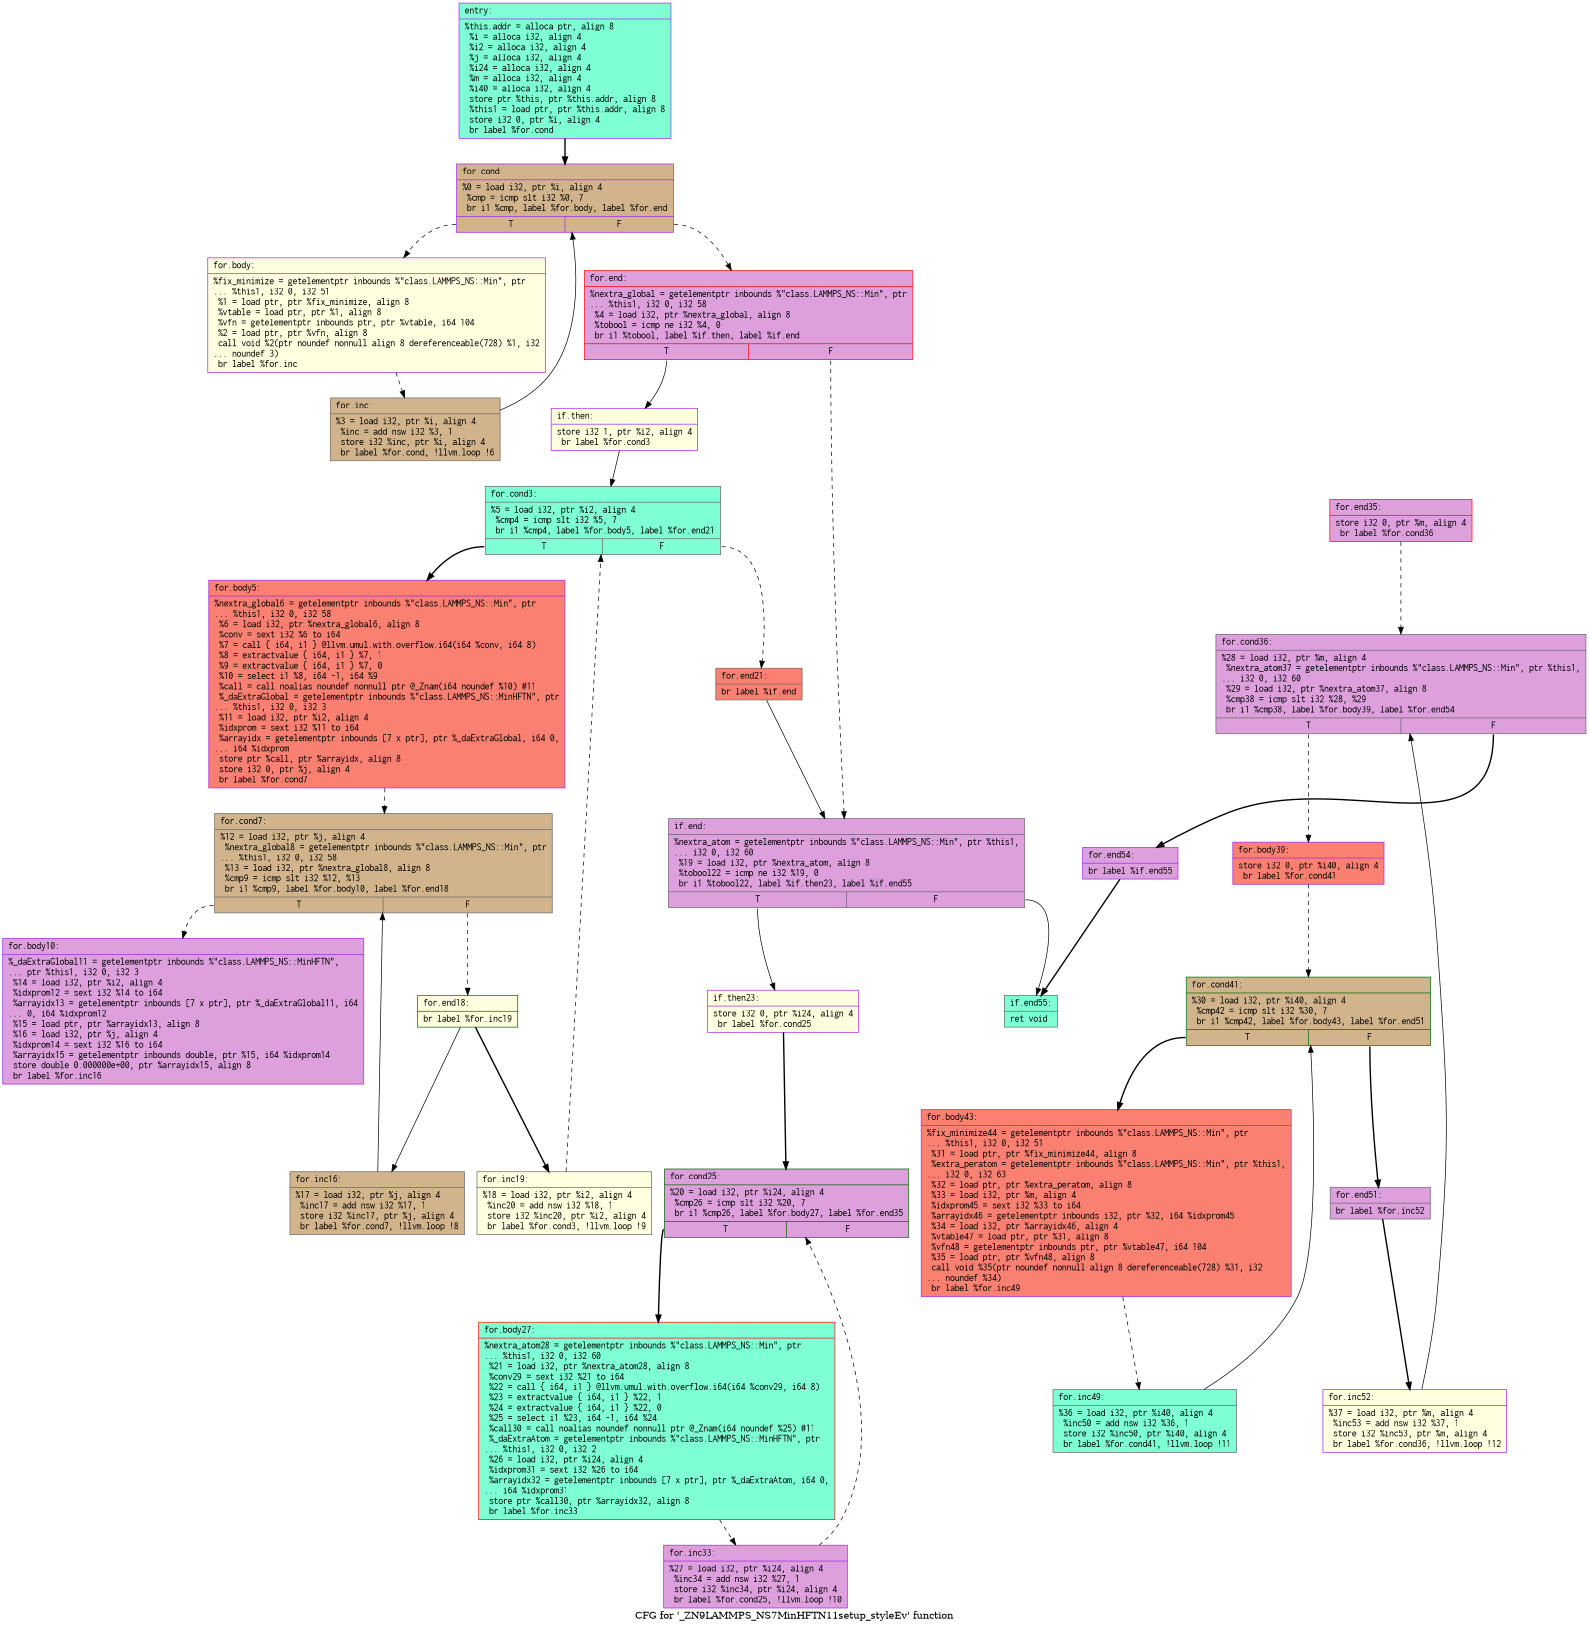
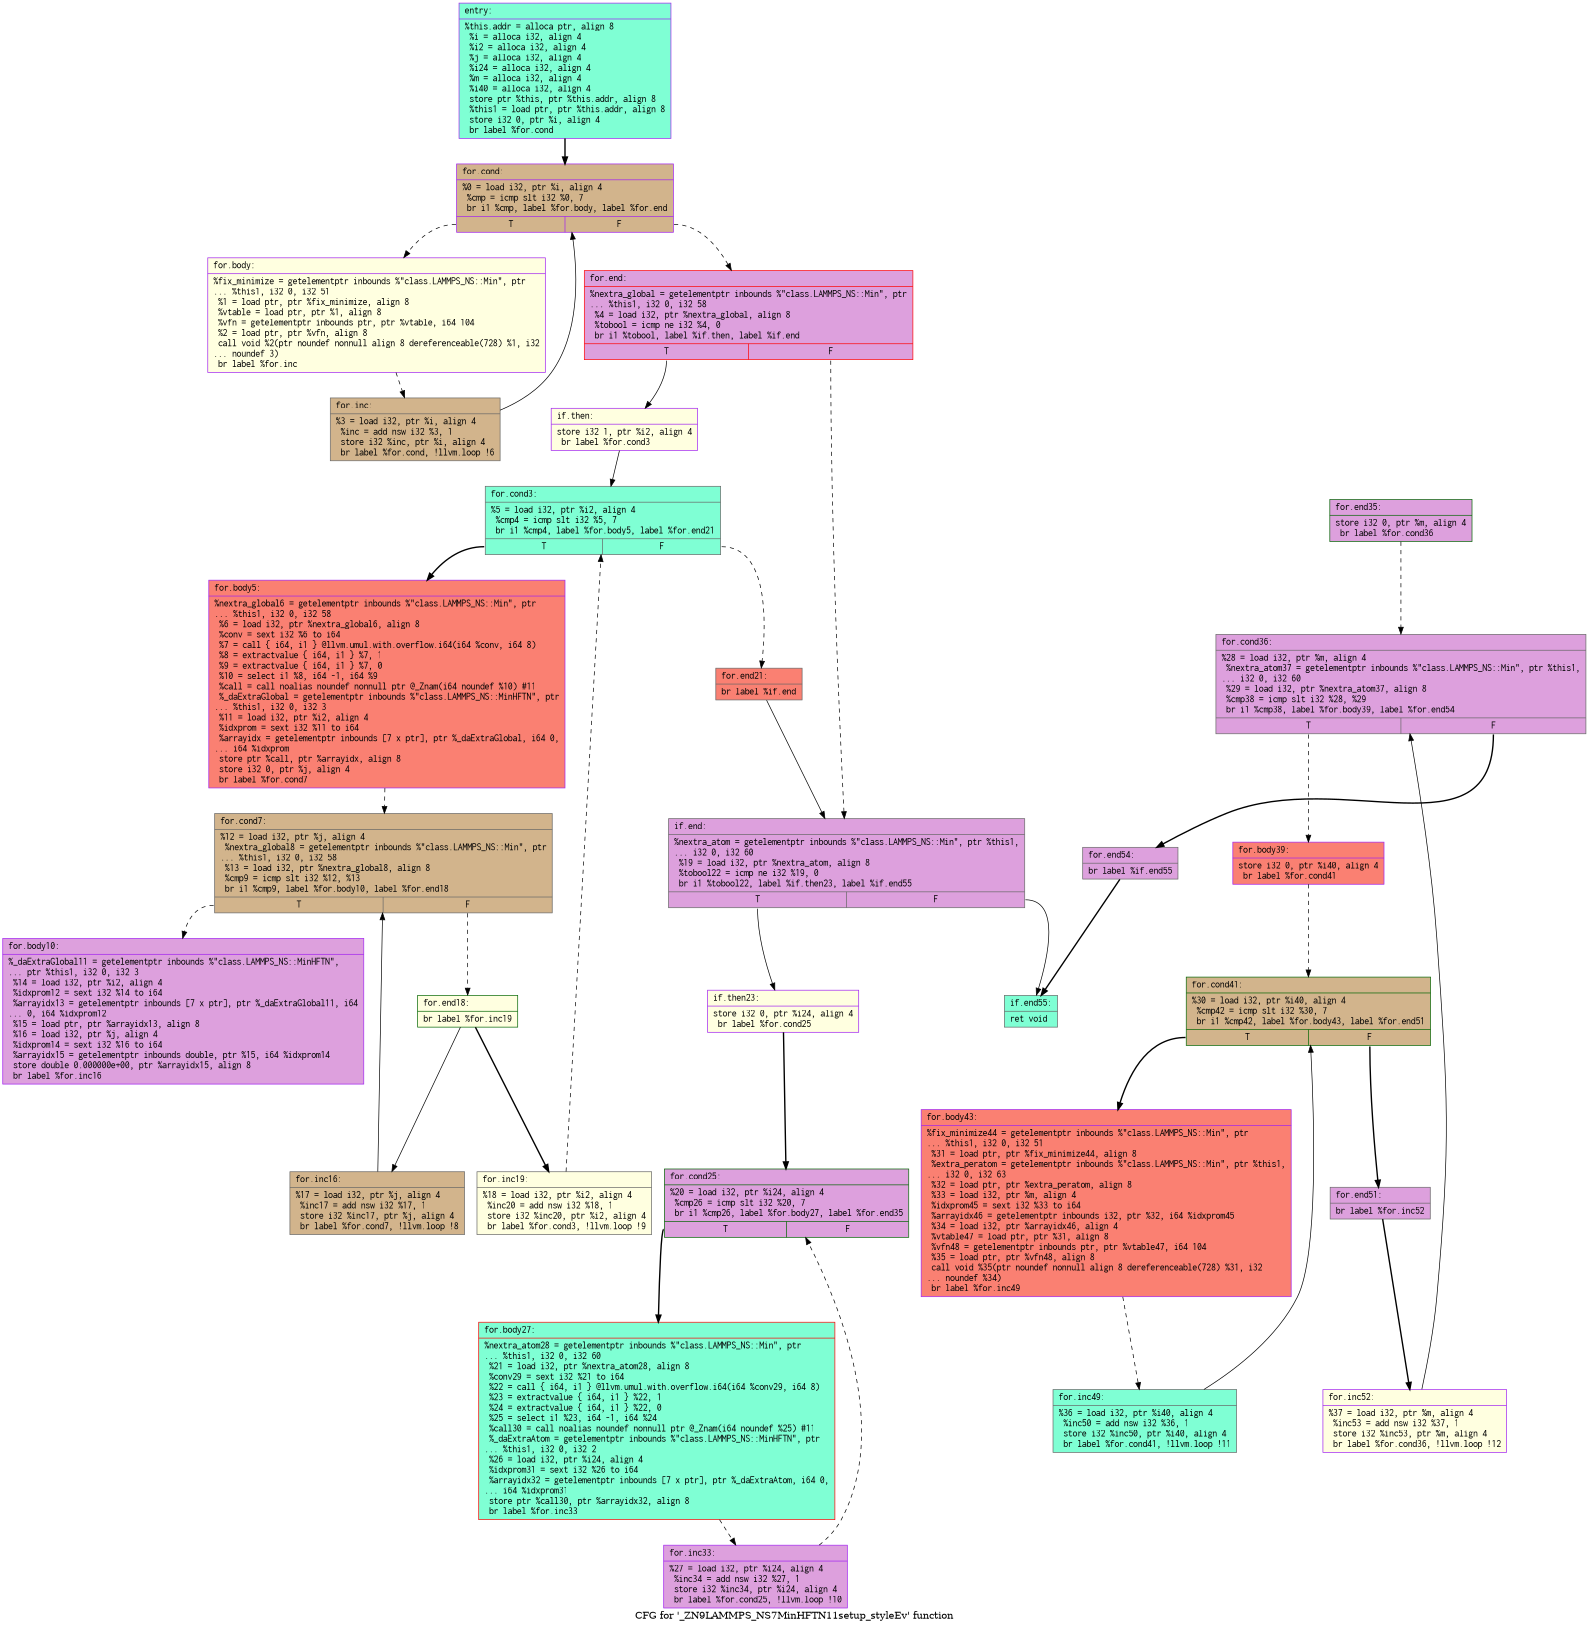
(1401, 520) -> (1401, 520)
(1130, 863) -> (1130, 863)
